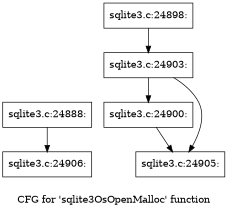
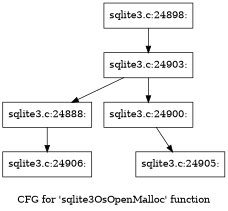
(201, 107) -> (101, 88)
